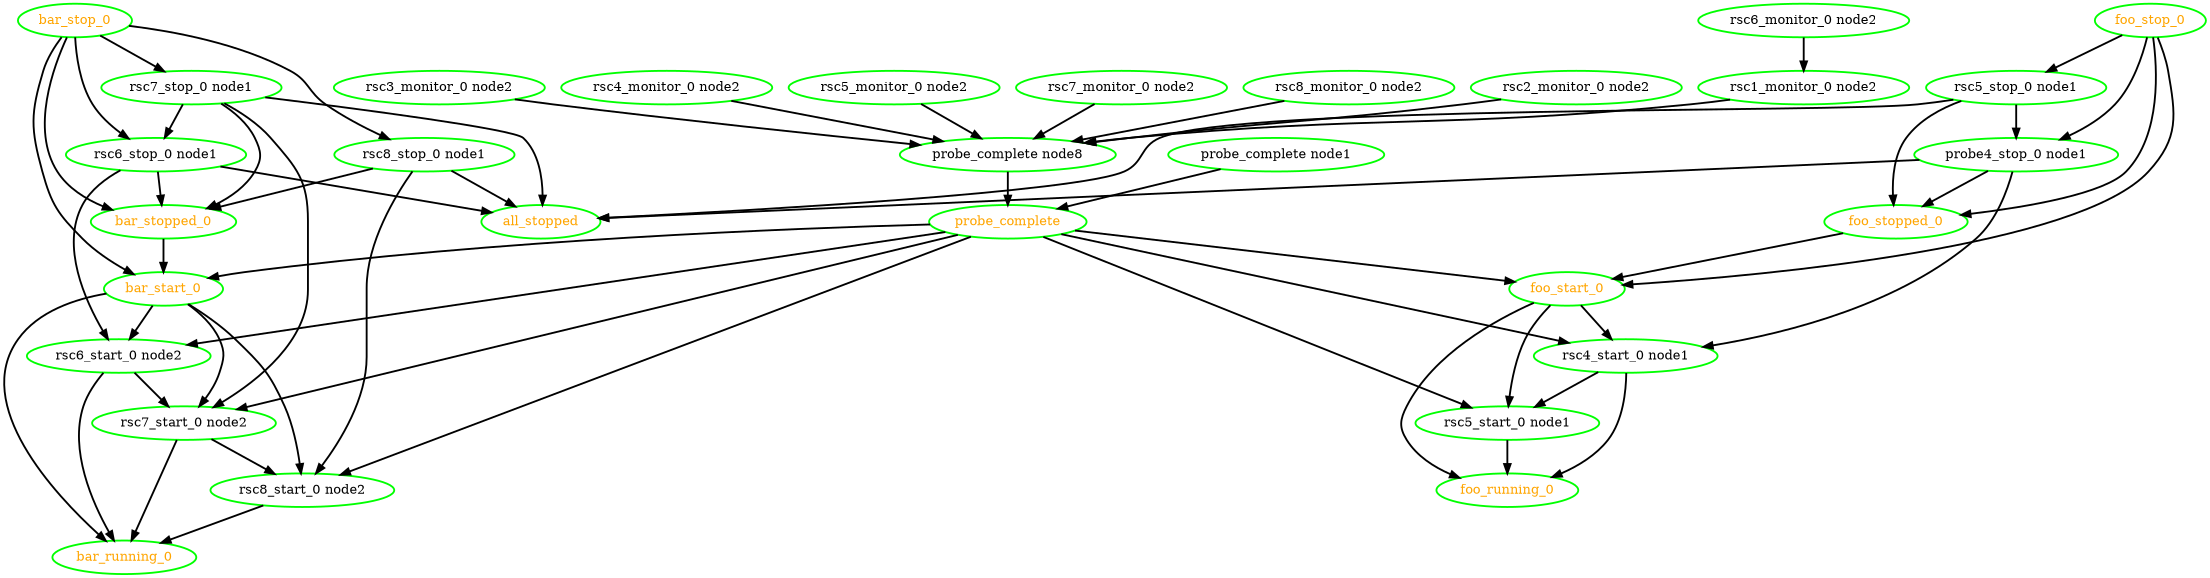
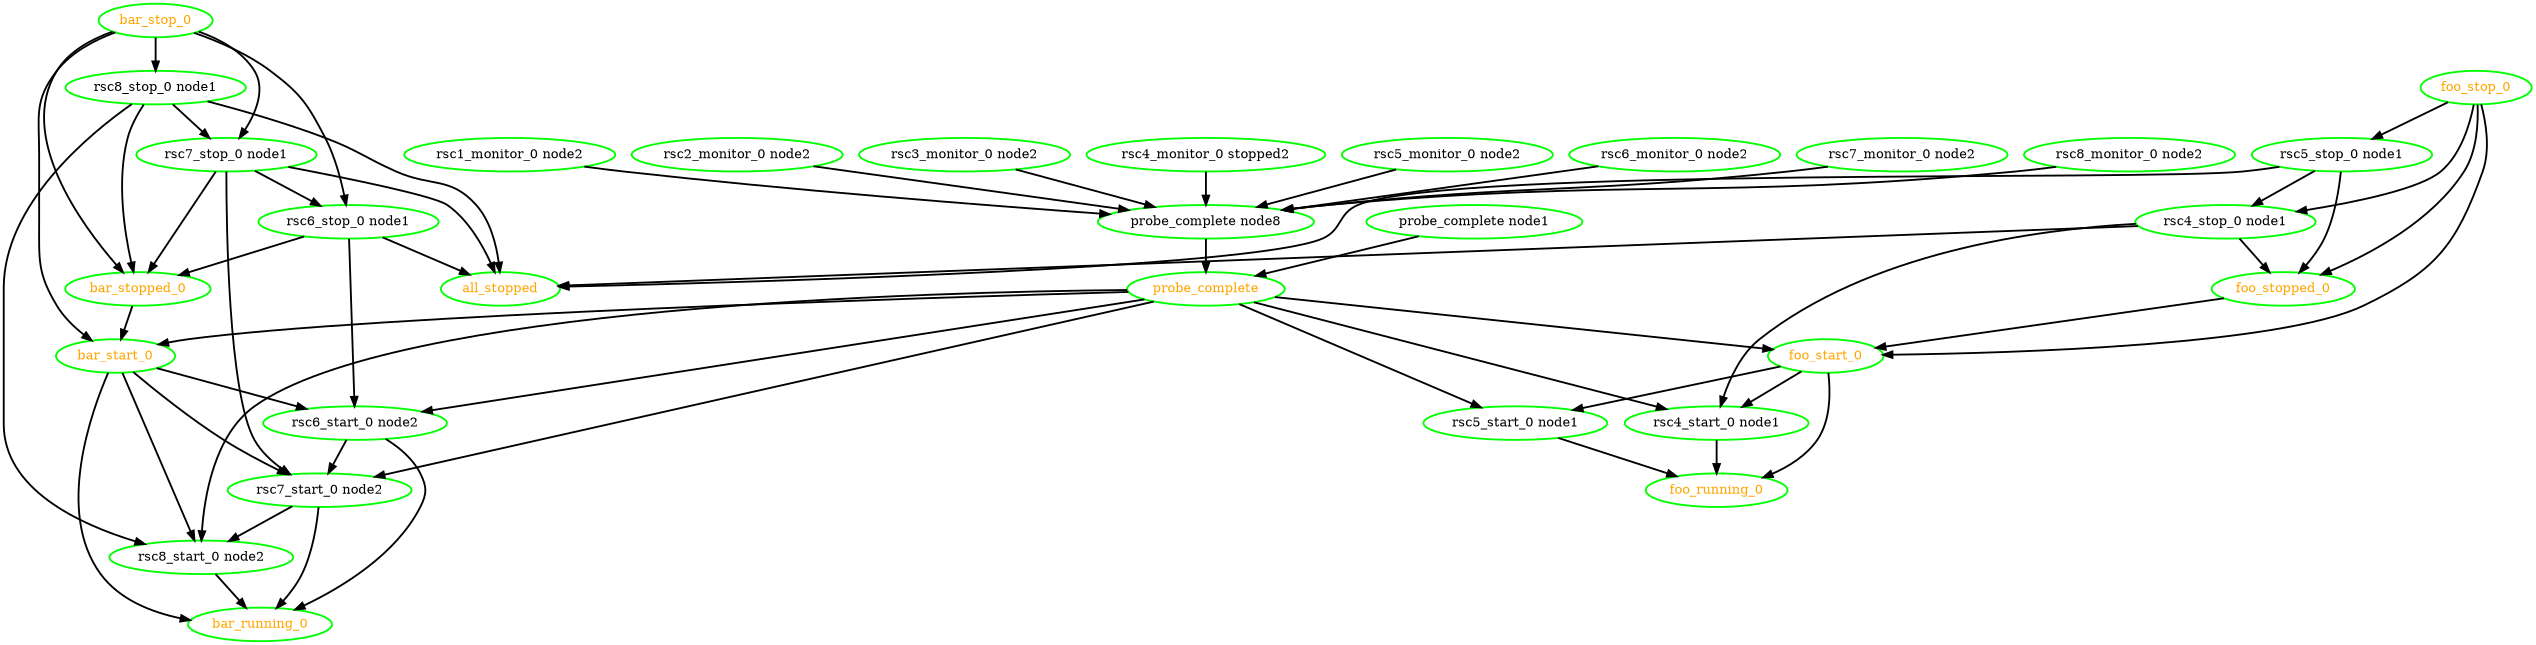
(1804, 49) -> (1484, 182)
(667, 88) -> (1206, 155)
none -> (188, 118)
(2016, 155) -> (2225, 222)
(1571, 387) -> none
